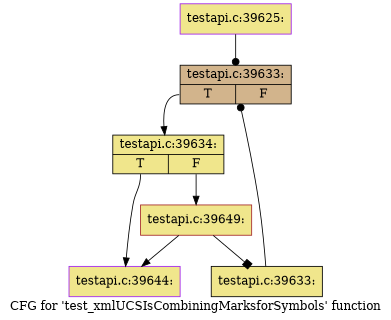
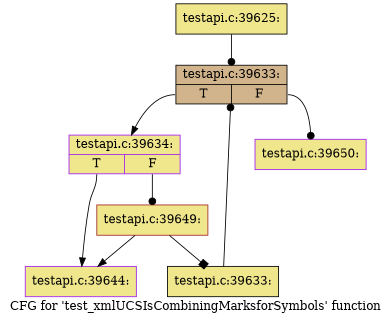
(236, 19) -> (231, 19)
(168, 154) -> (125, 154)
none -> (311, 154)
(196, 185) -> (152, 186)
